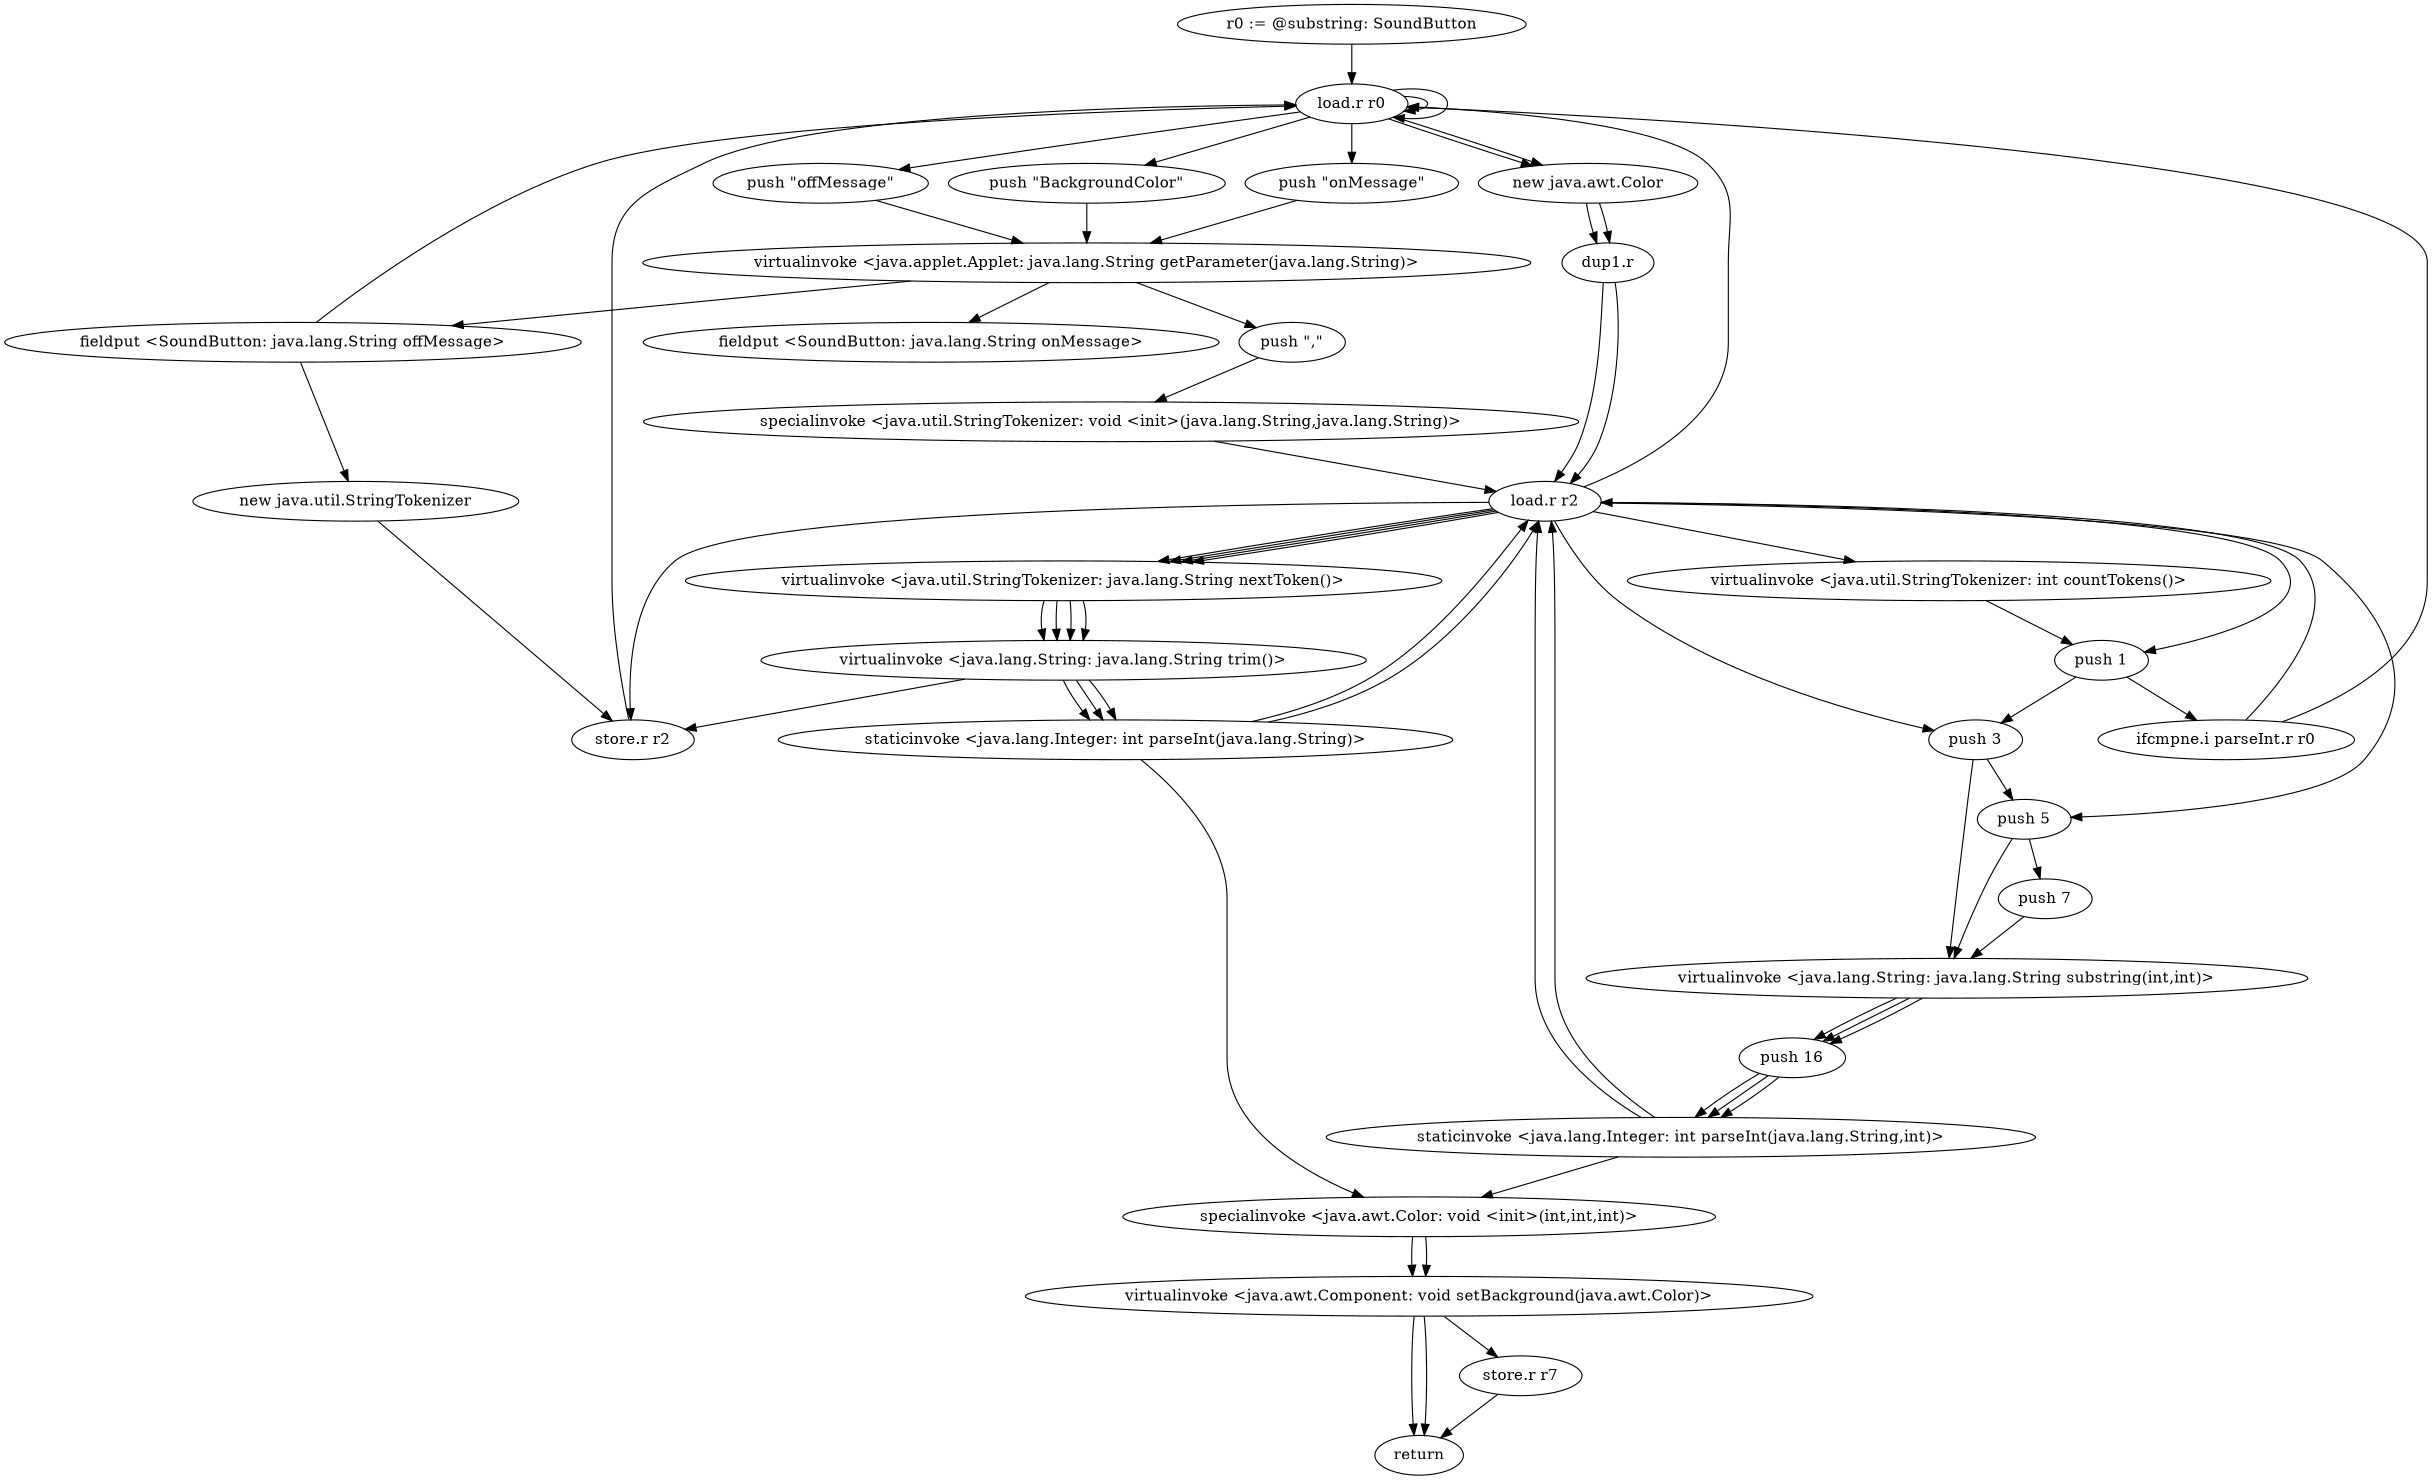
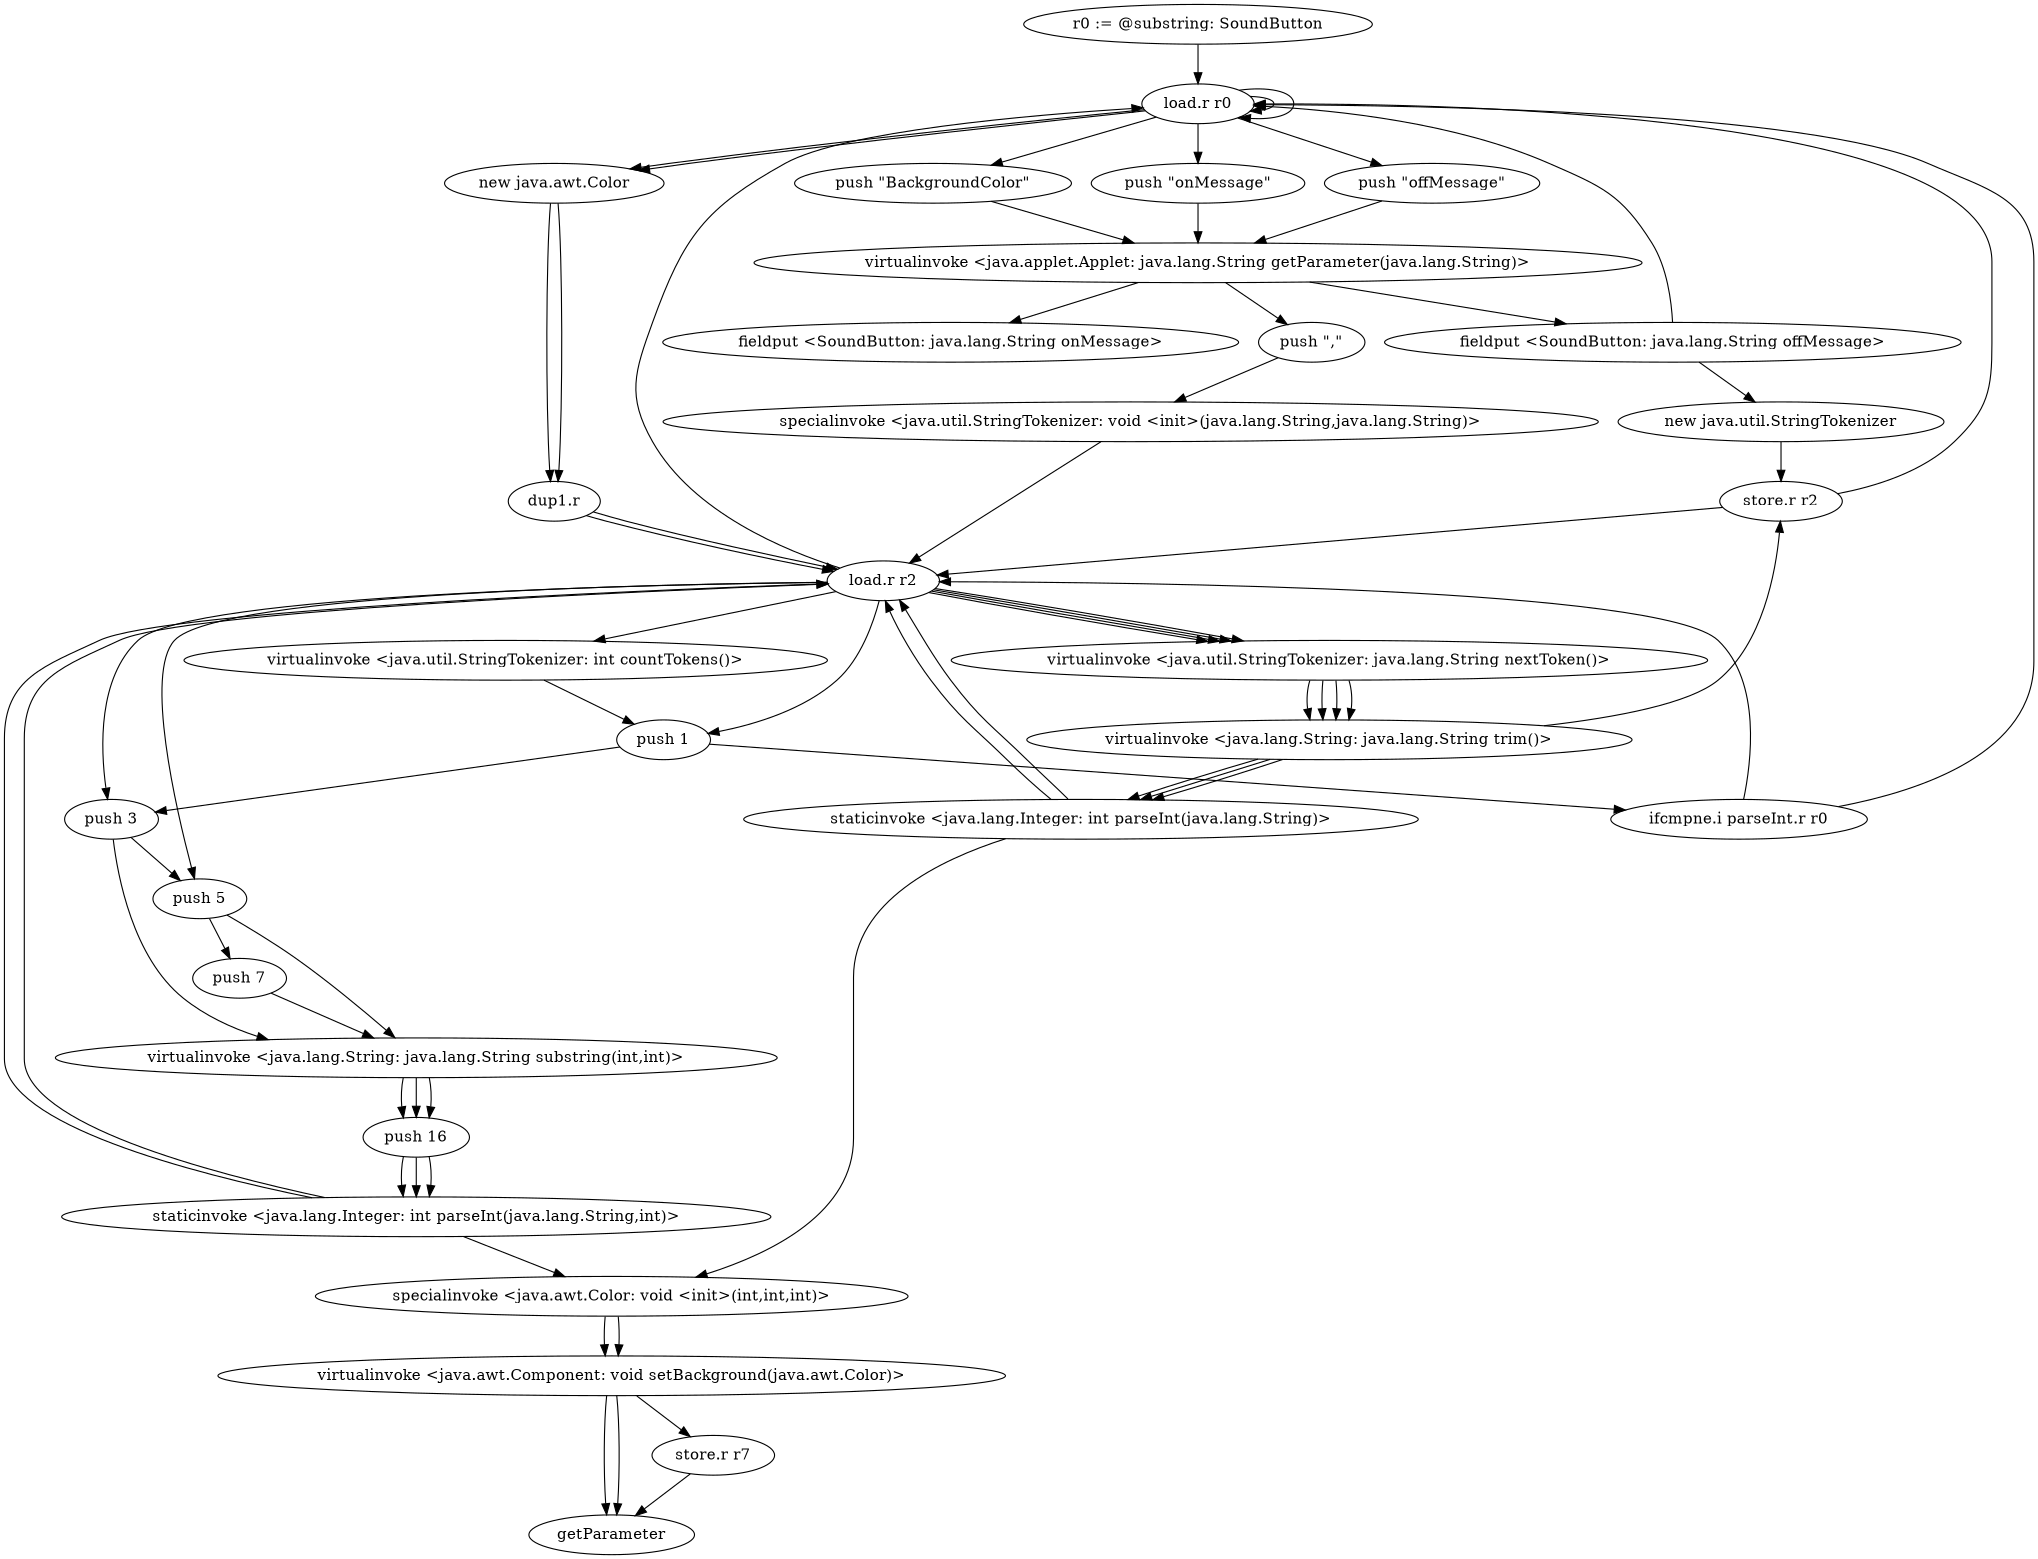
(1000, 514) -> (1336, 541)
(1419, 1455) -> (612, 1535)
